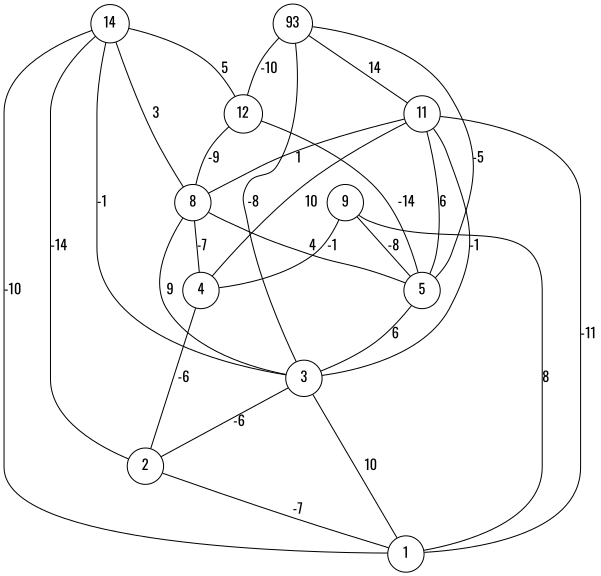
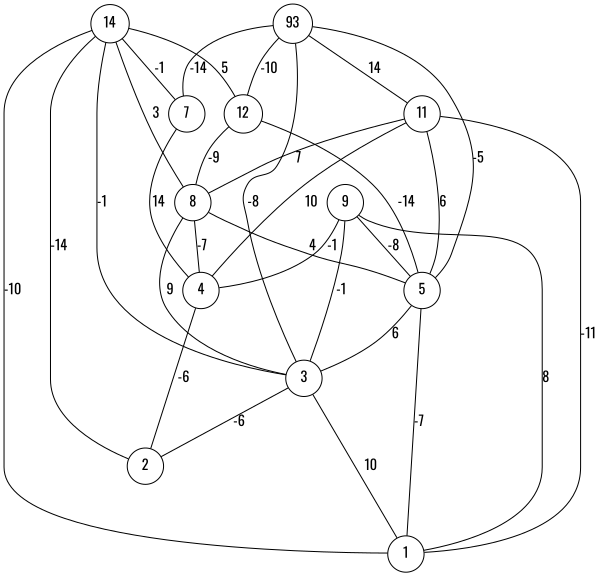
none -> (187, 114)
(299, 159) -> (299, 159)
(458, 290) -> (332, 292)
(275, 512) -> (414, 422)
